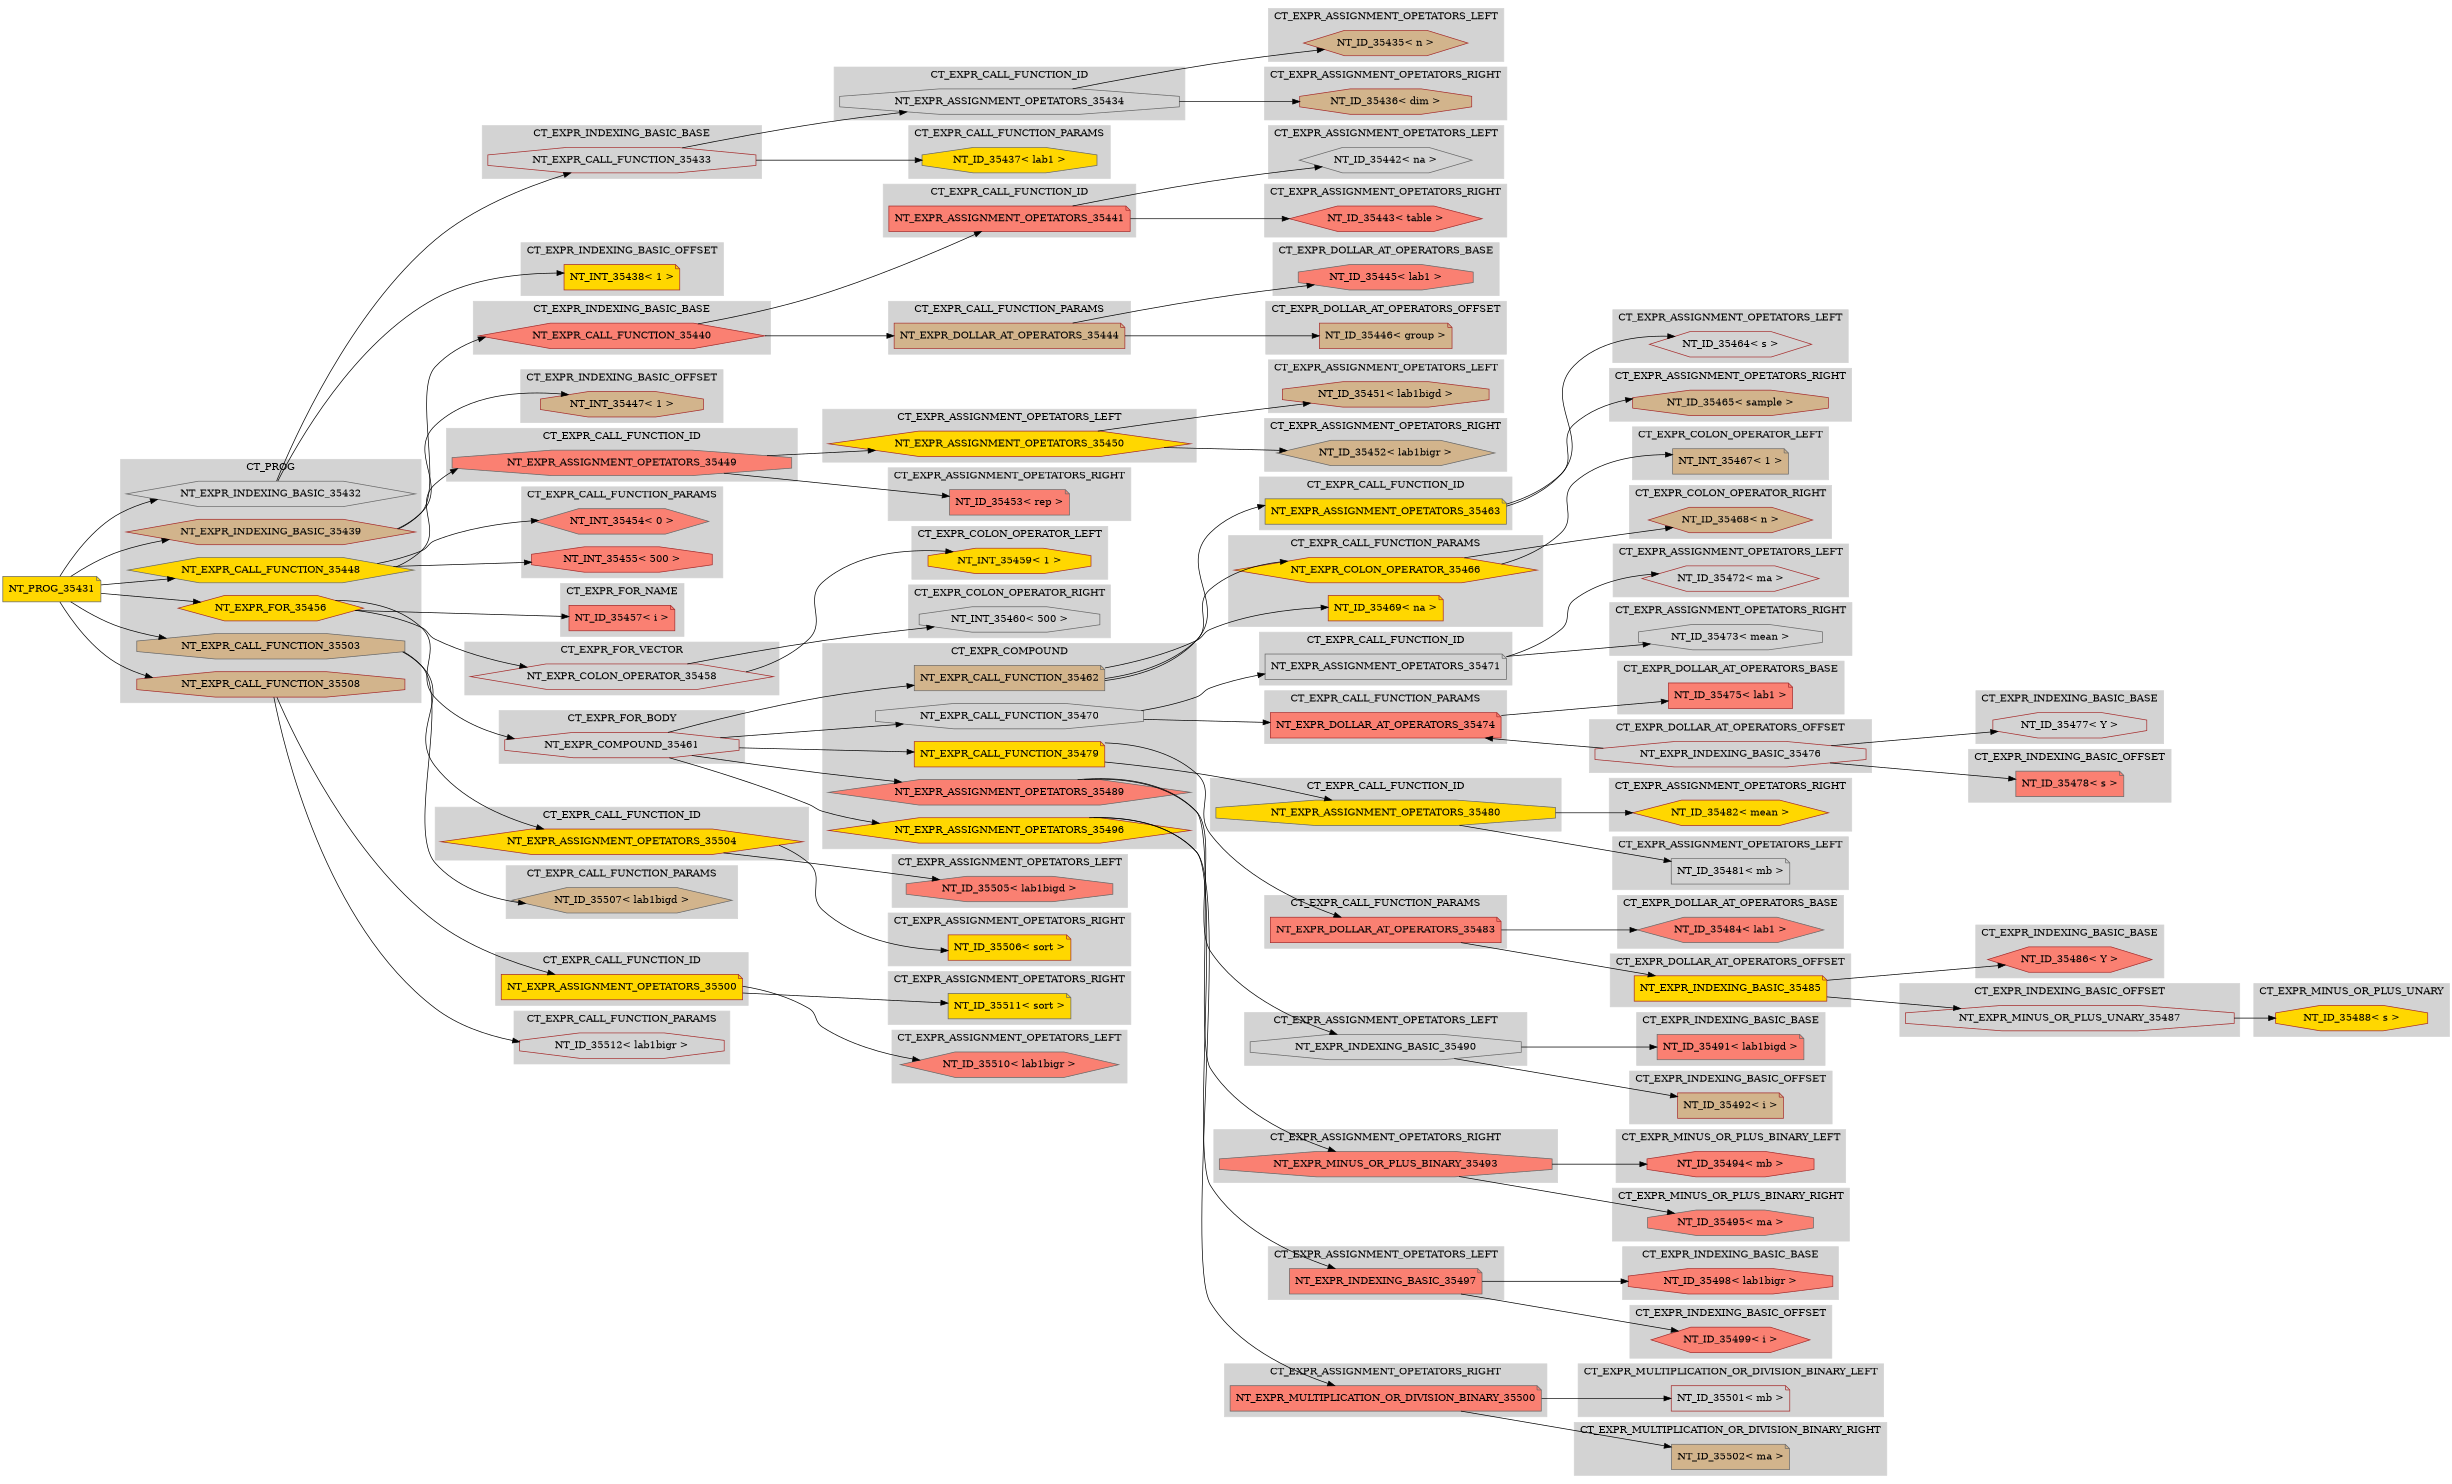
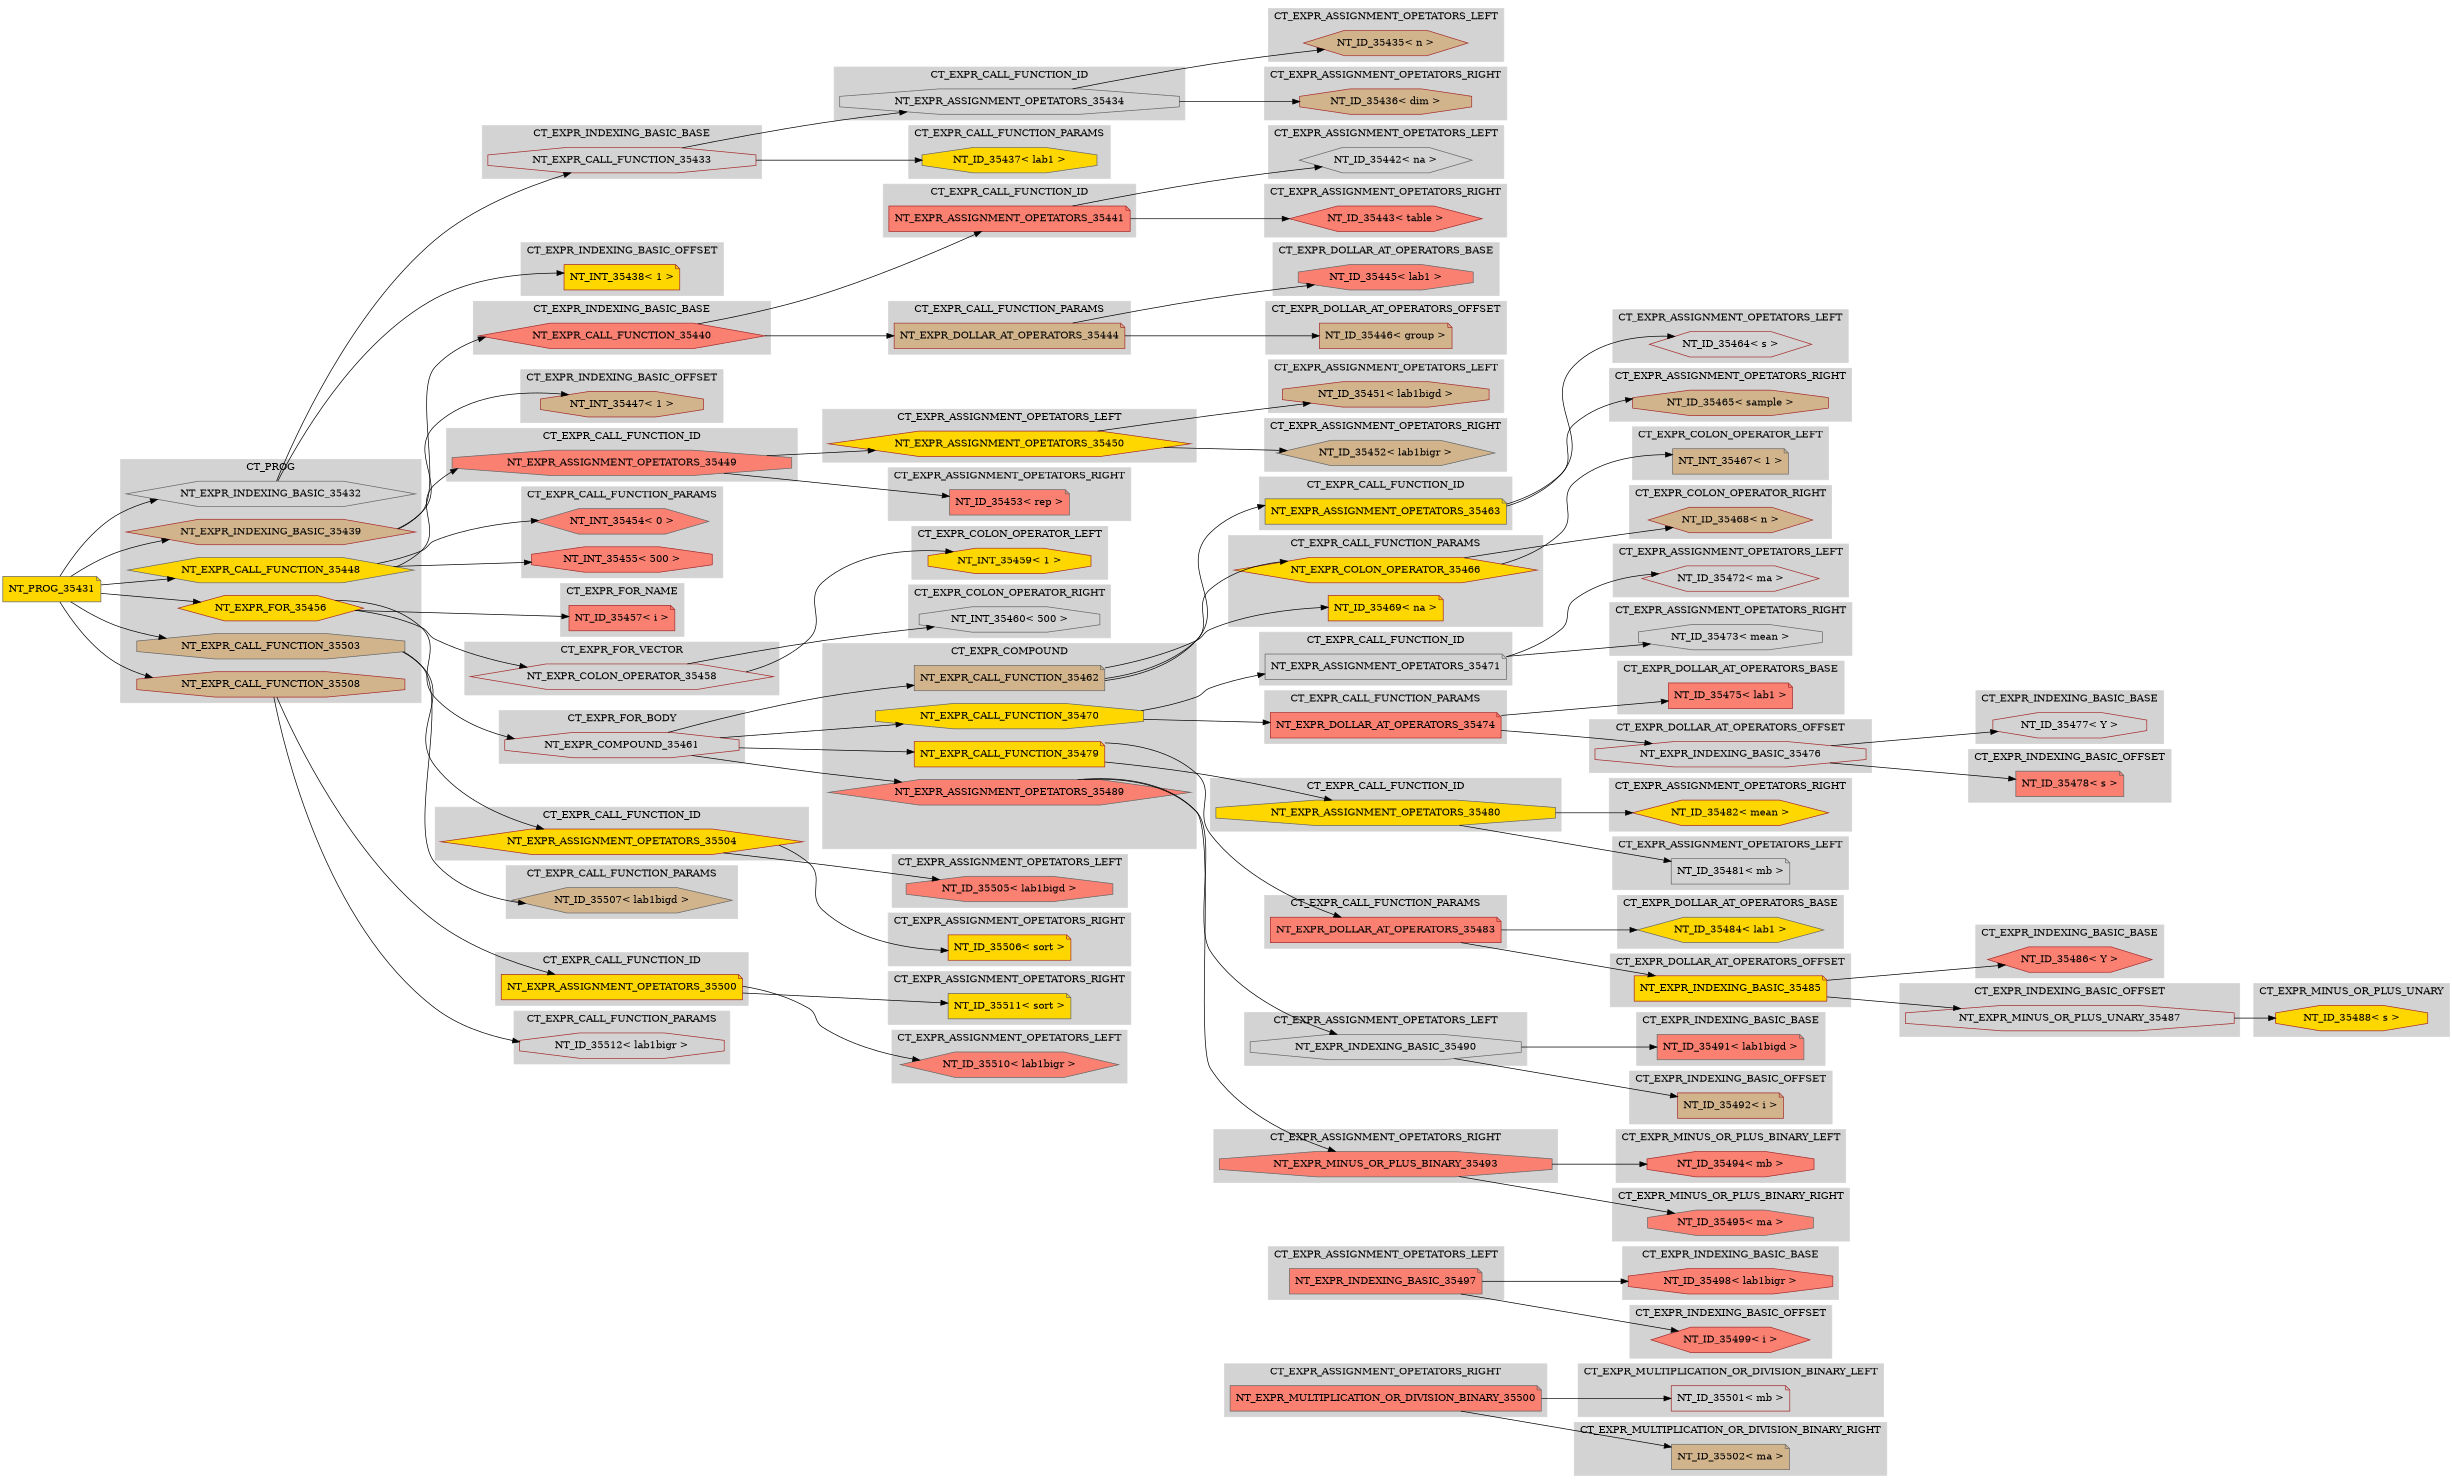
(1010, 716) -> (1010, 716)
(1548, 744) -> (1573, 736)
(1010, 830) -> none
(1731, 930) -> (1731, 930)
